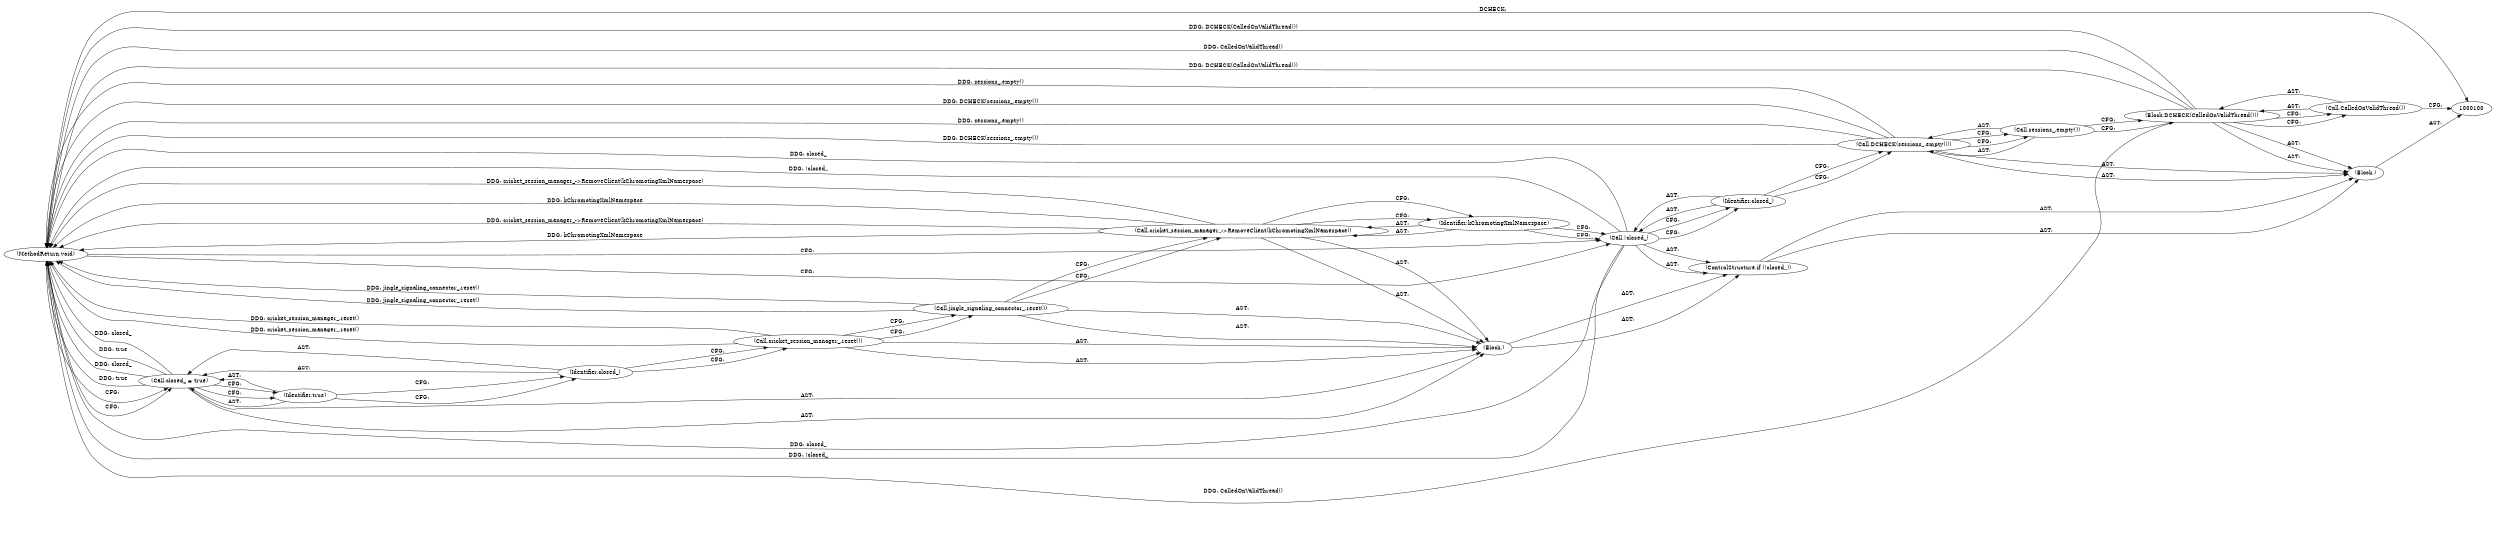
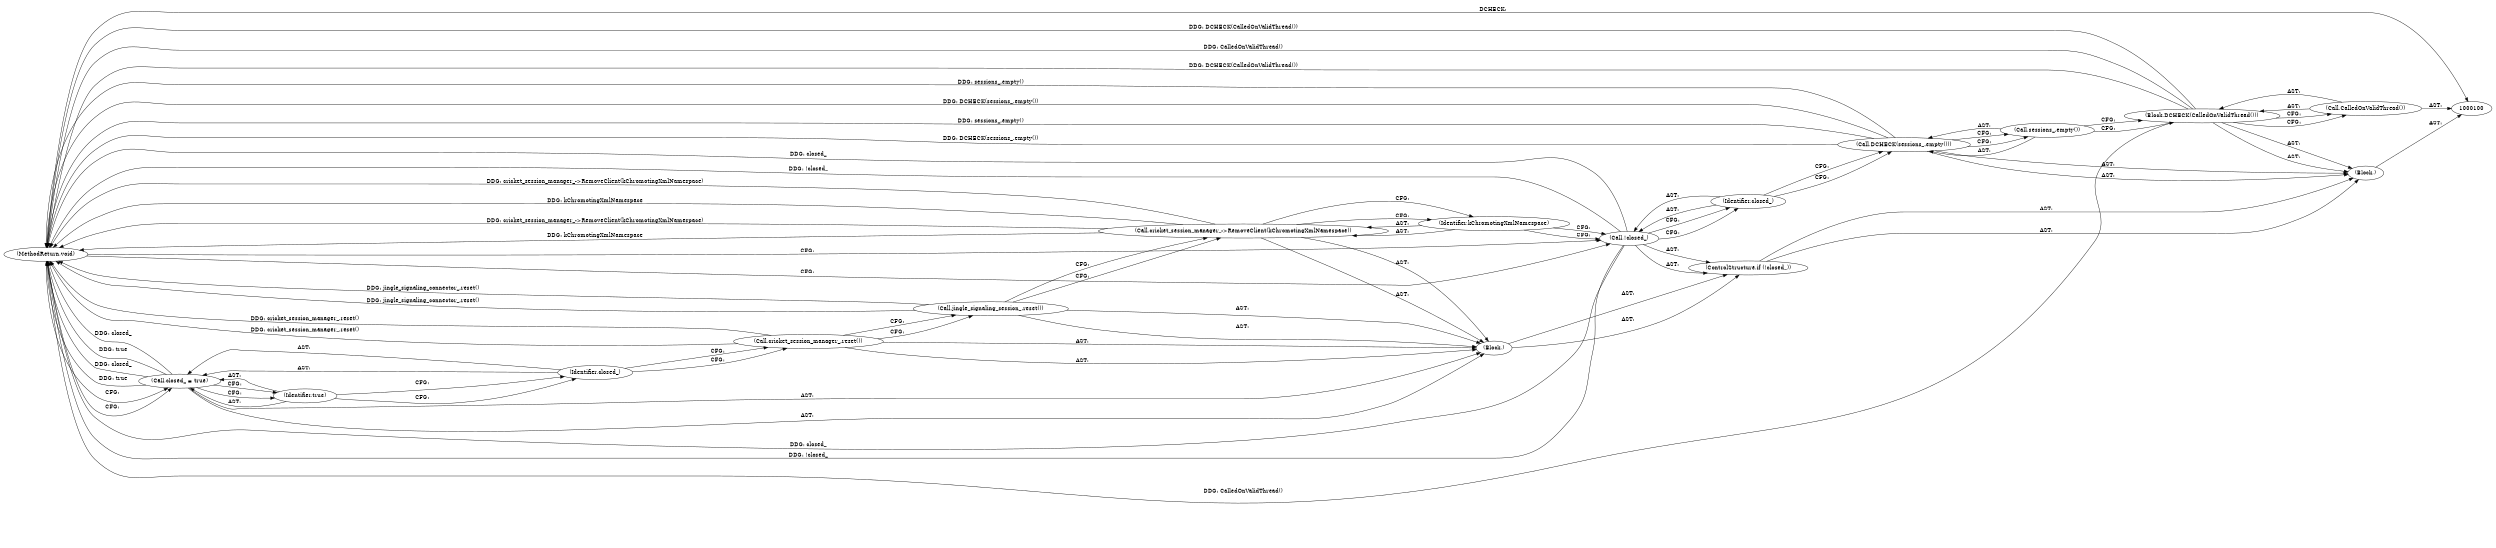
(2437, 106) -> (2437, 106)
(991, 309) -> (991, 309)
